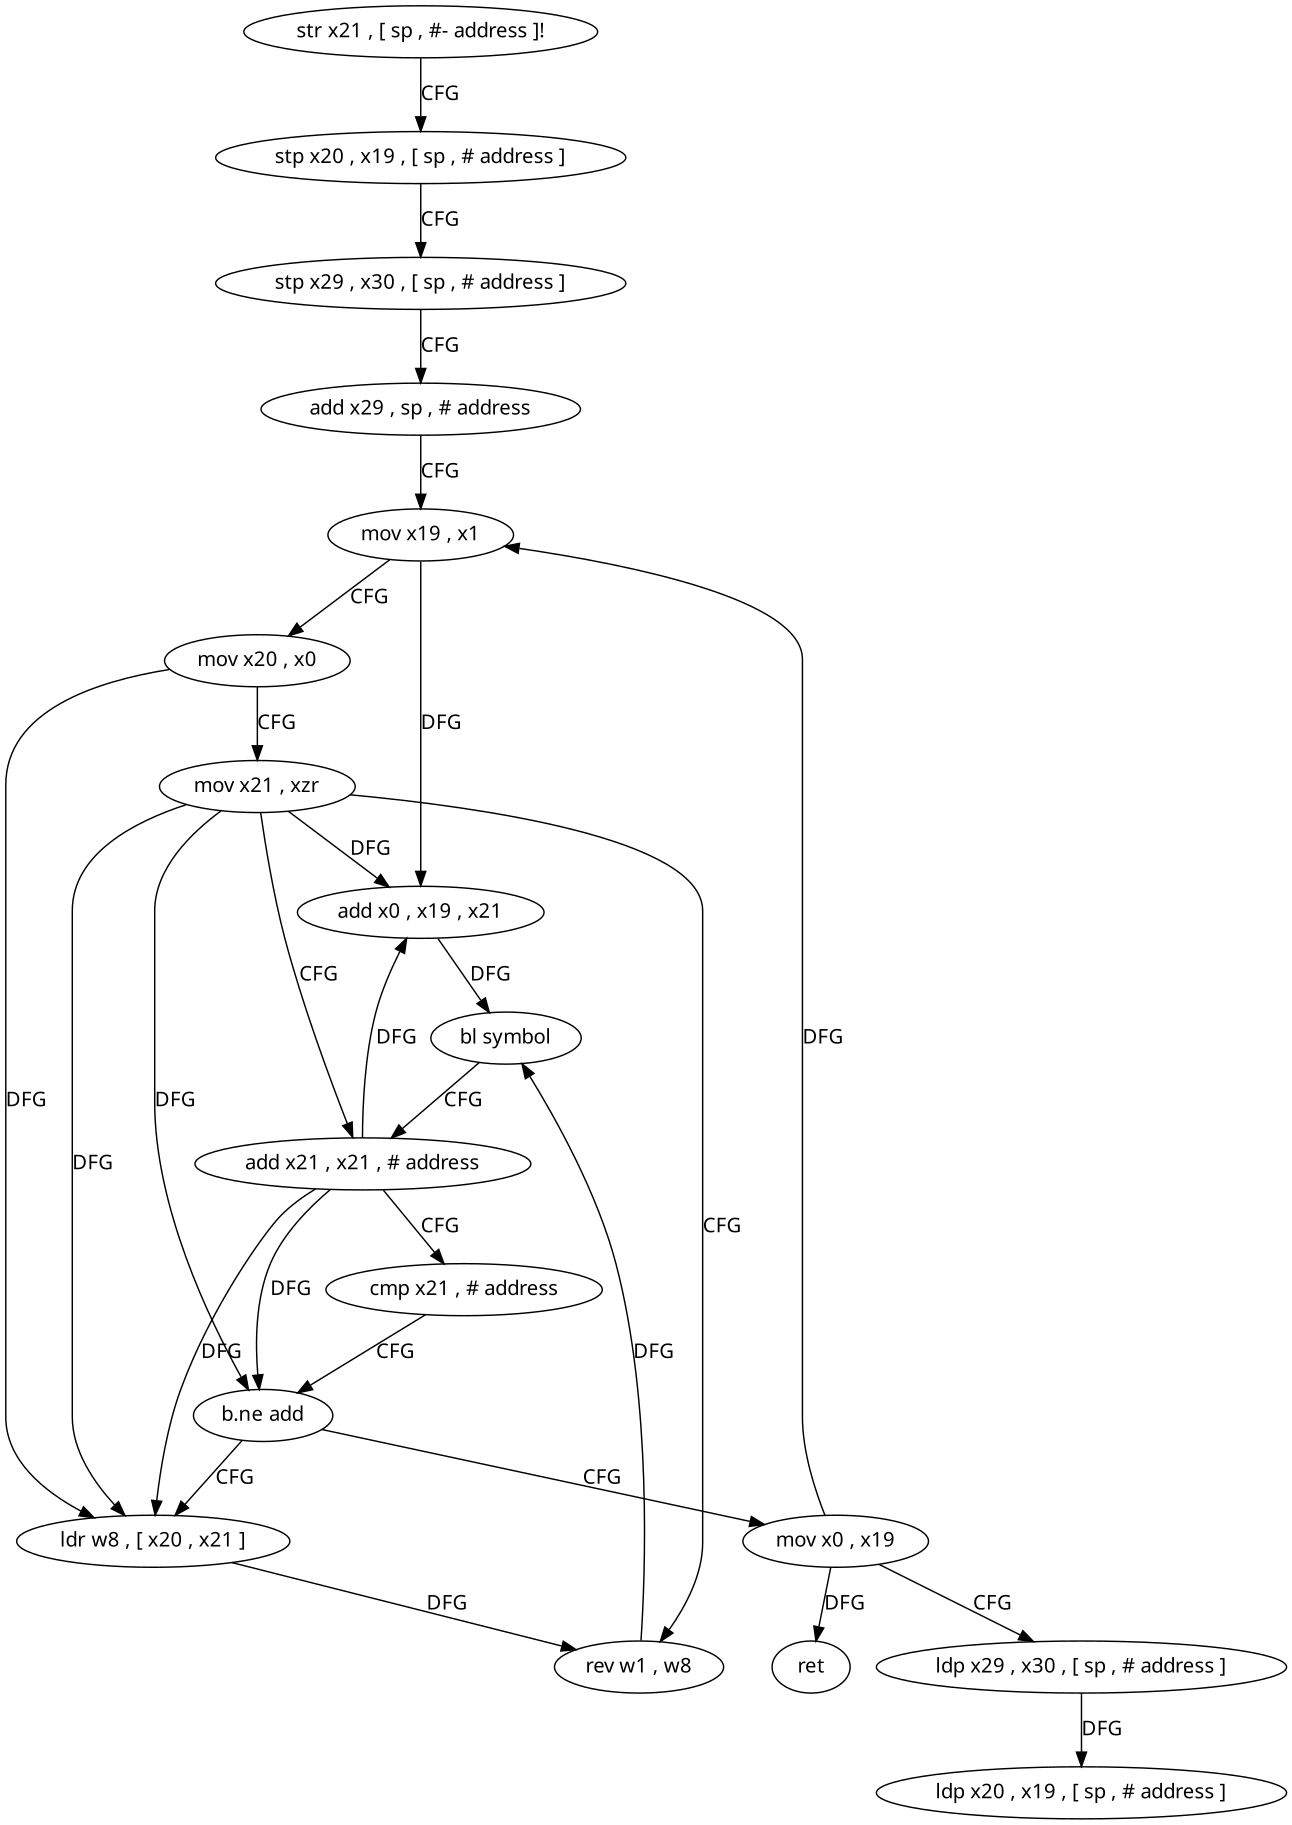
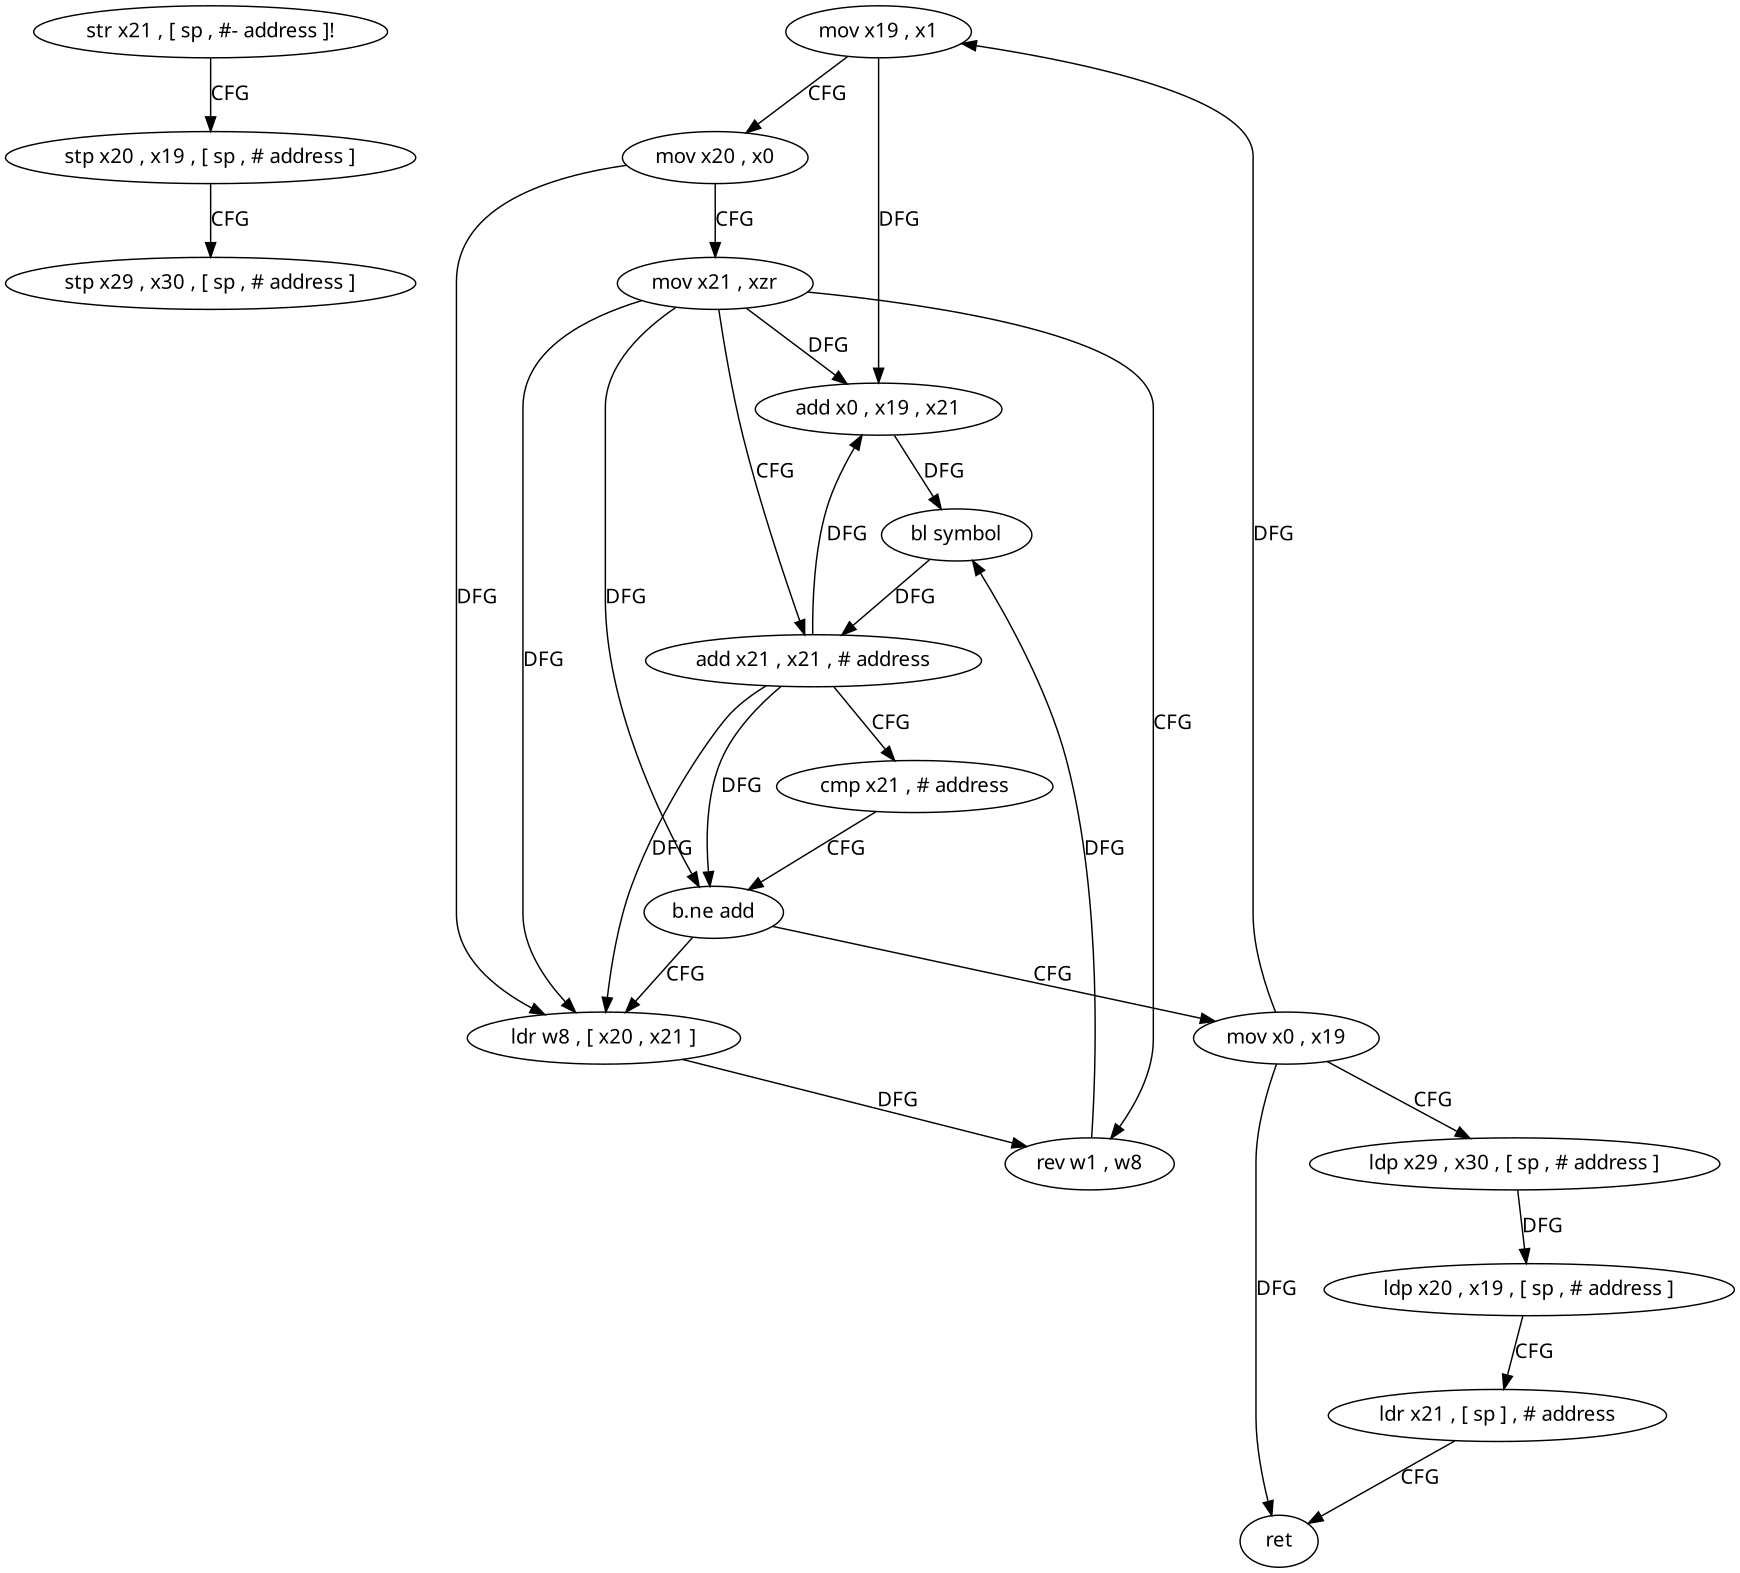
(421, 409) -> none
(464, 1101) -> (915, 598)
none -> (1497, 1415)
